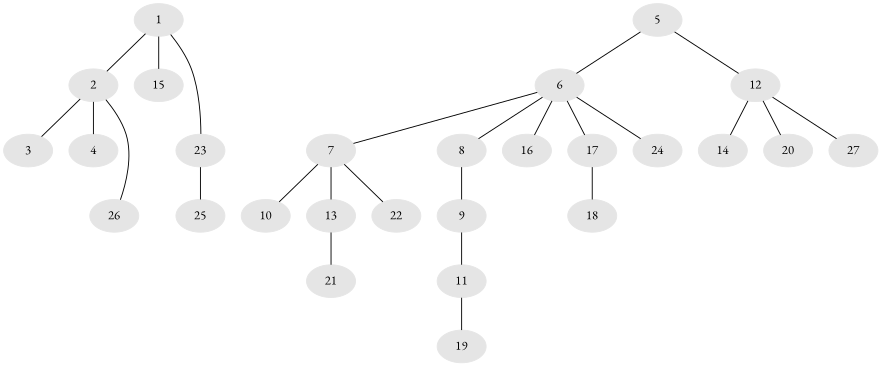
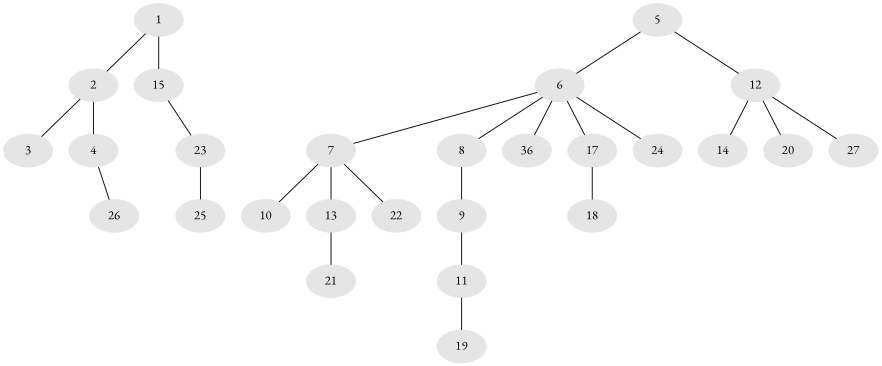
(195, 81) -> (180, 118)
(128, 147) -> (104, 183)
(527, 151) -> (527, 151)
